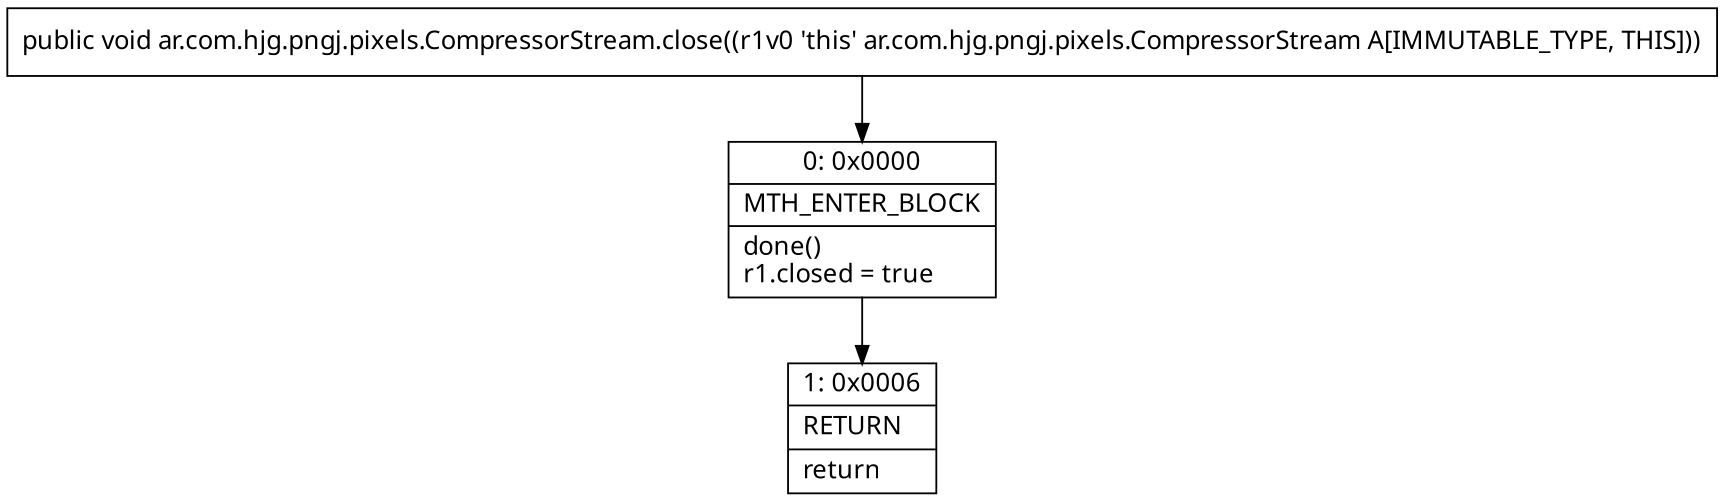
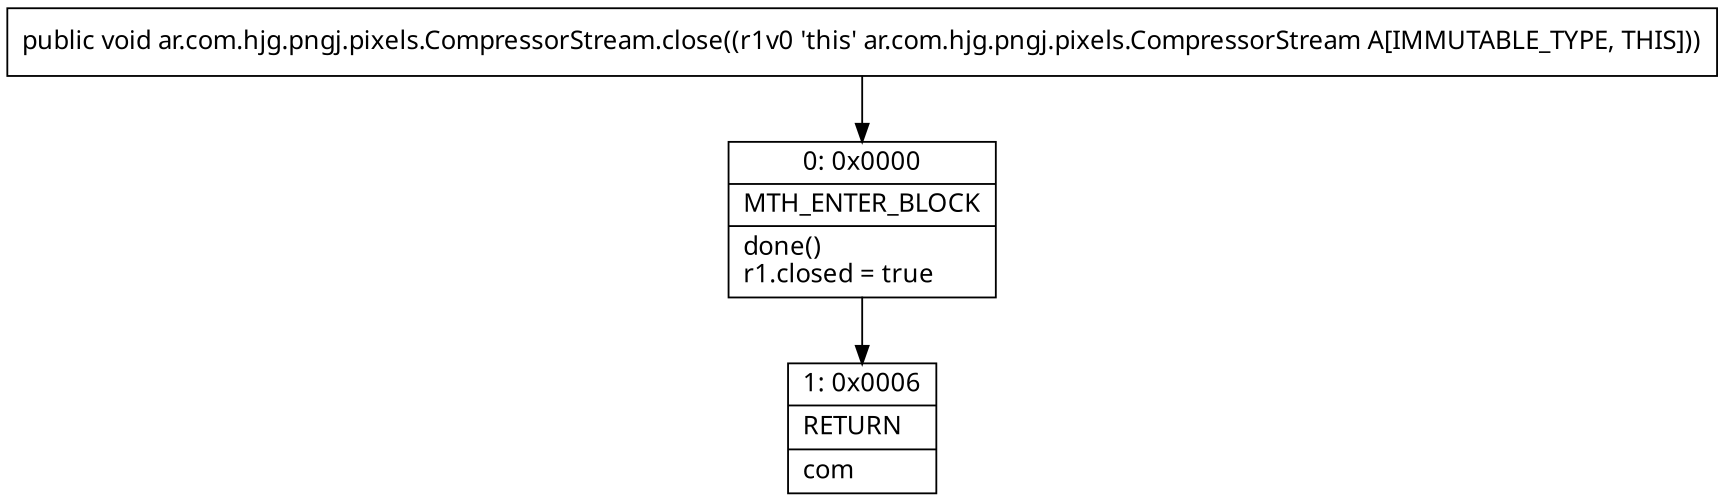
(842, 470) -> (828, 470)
